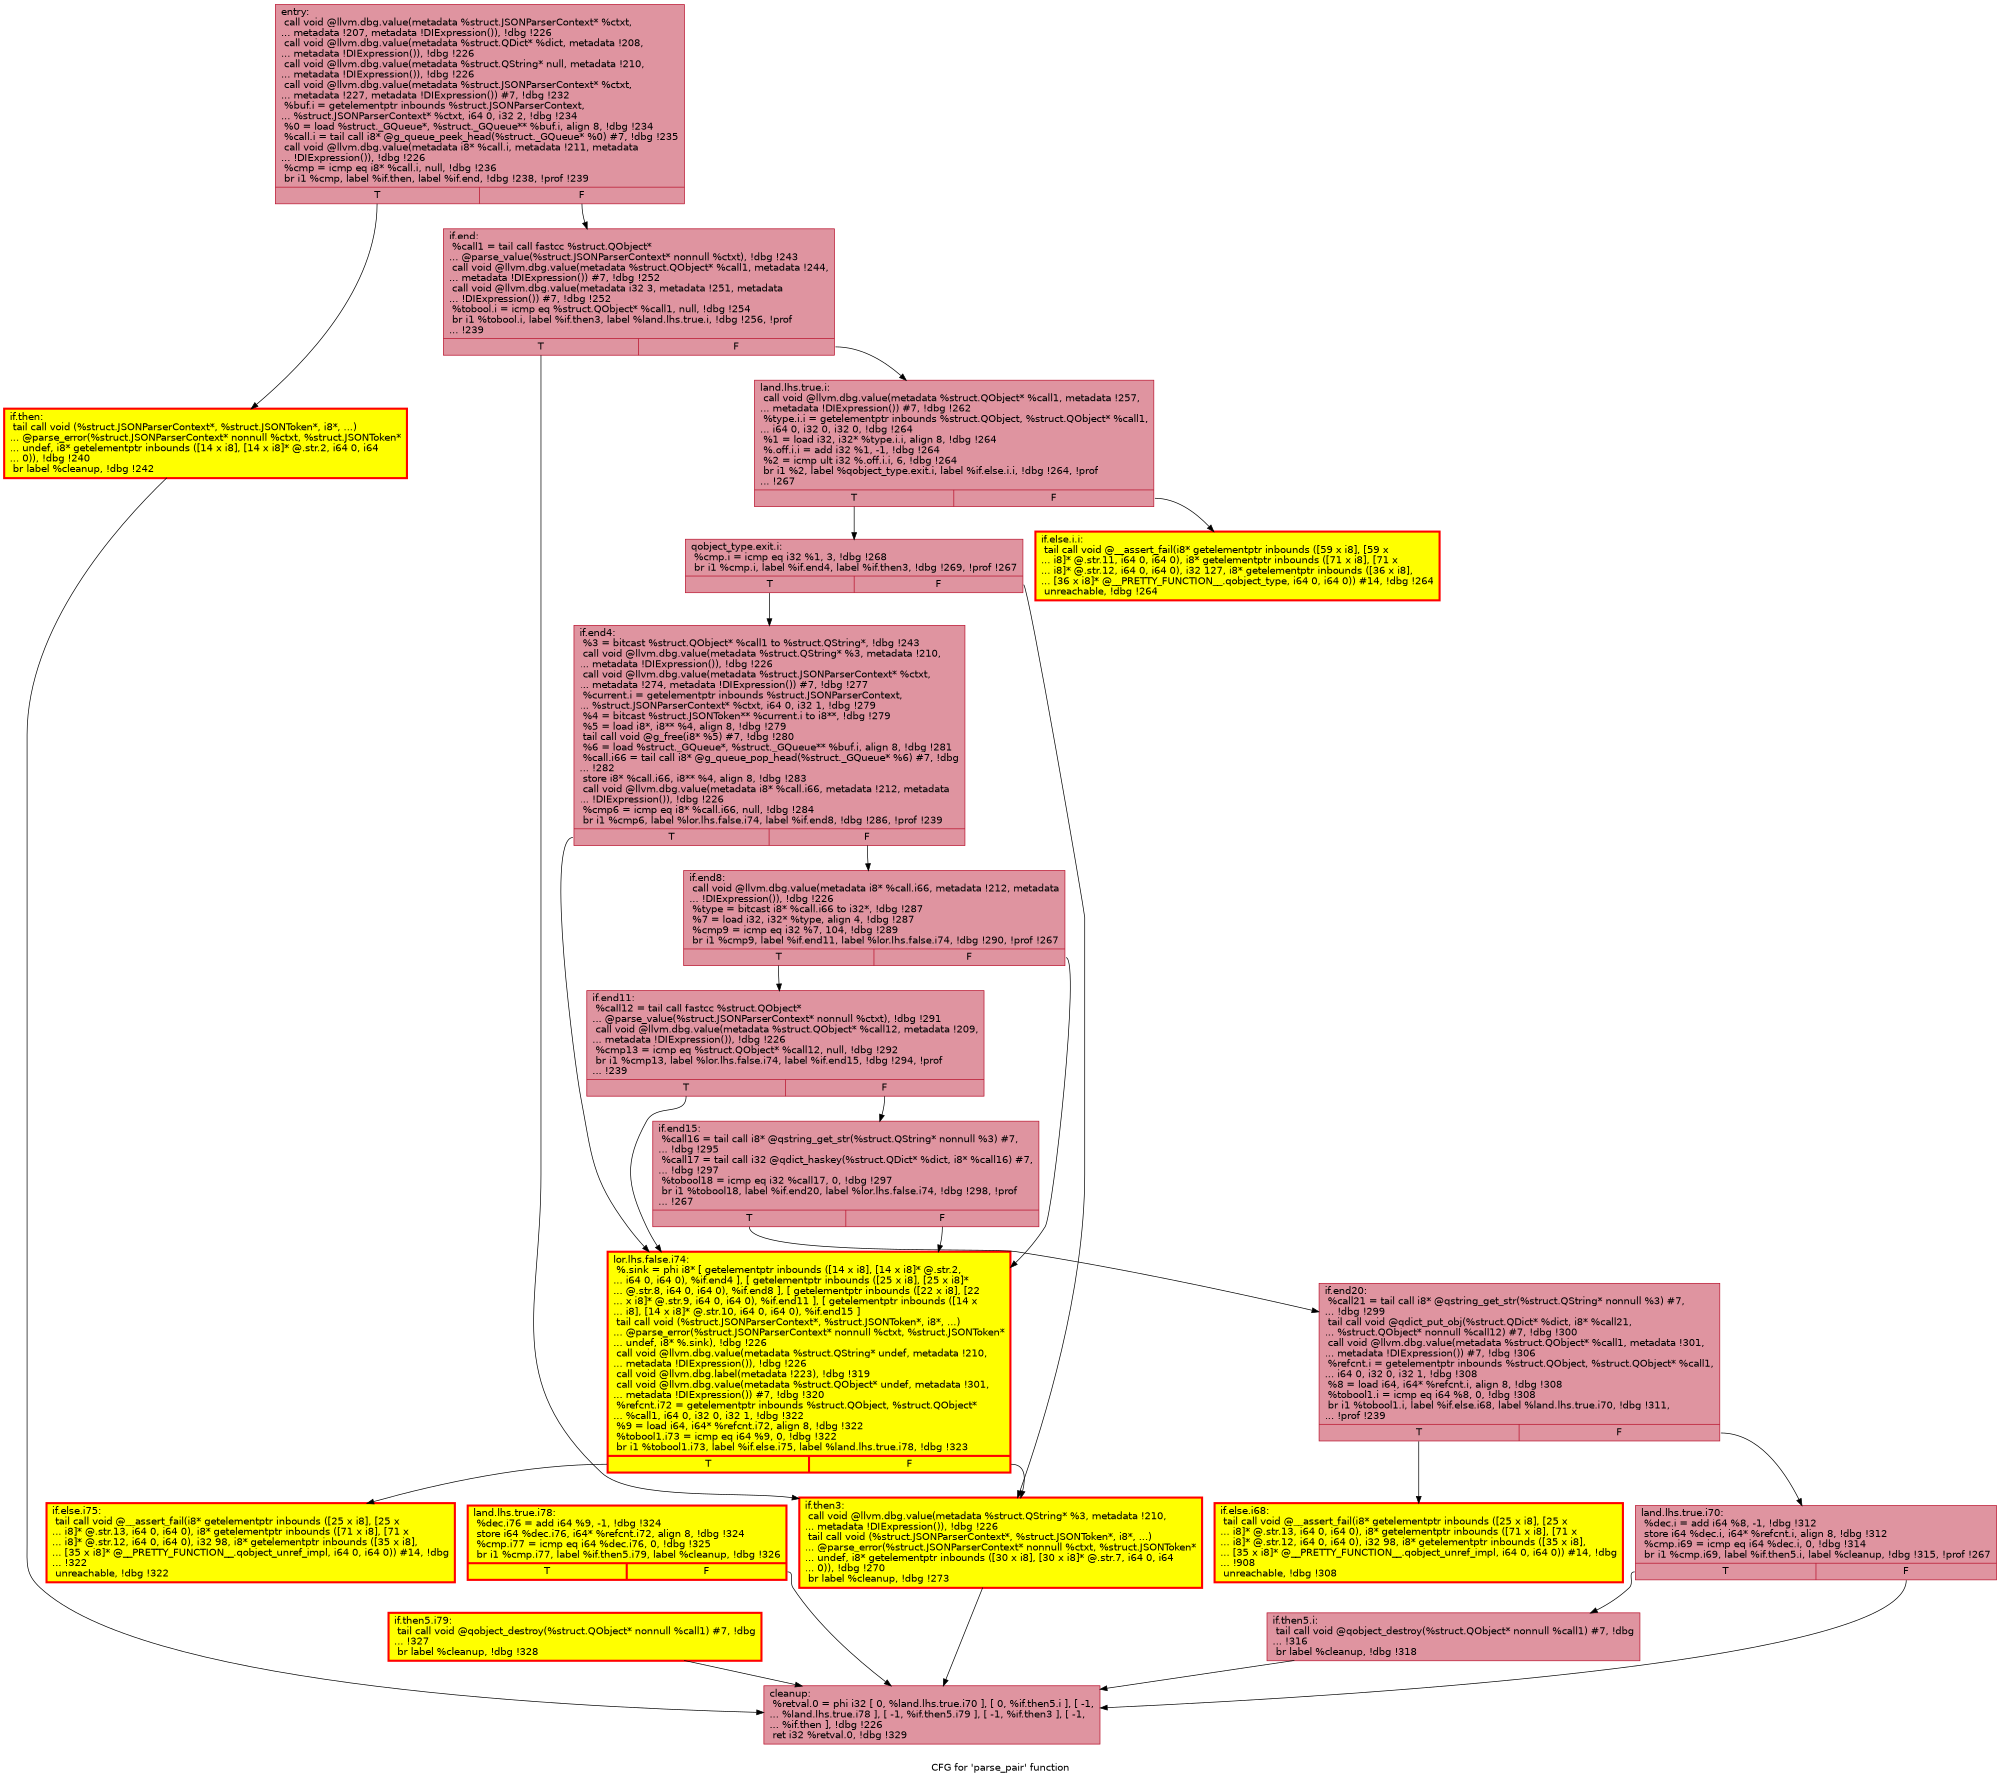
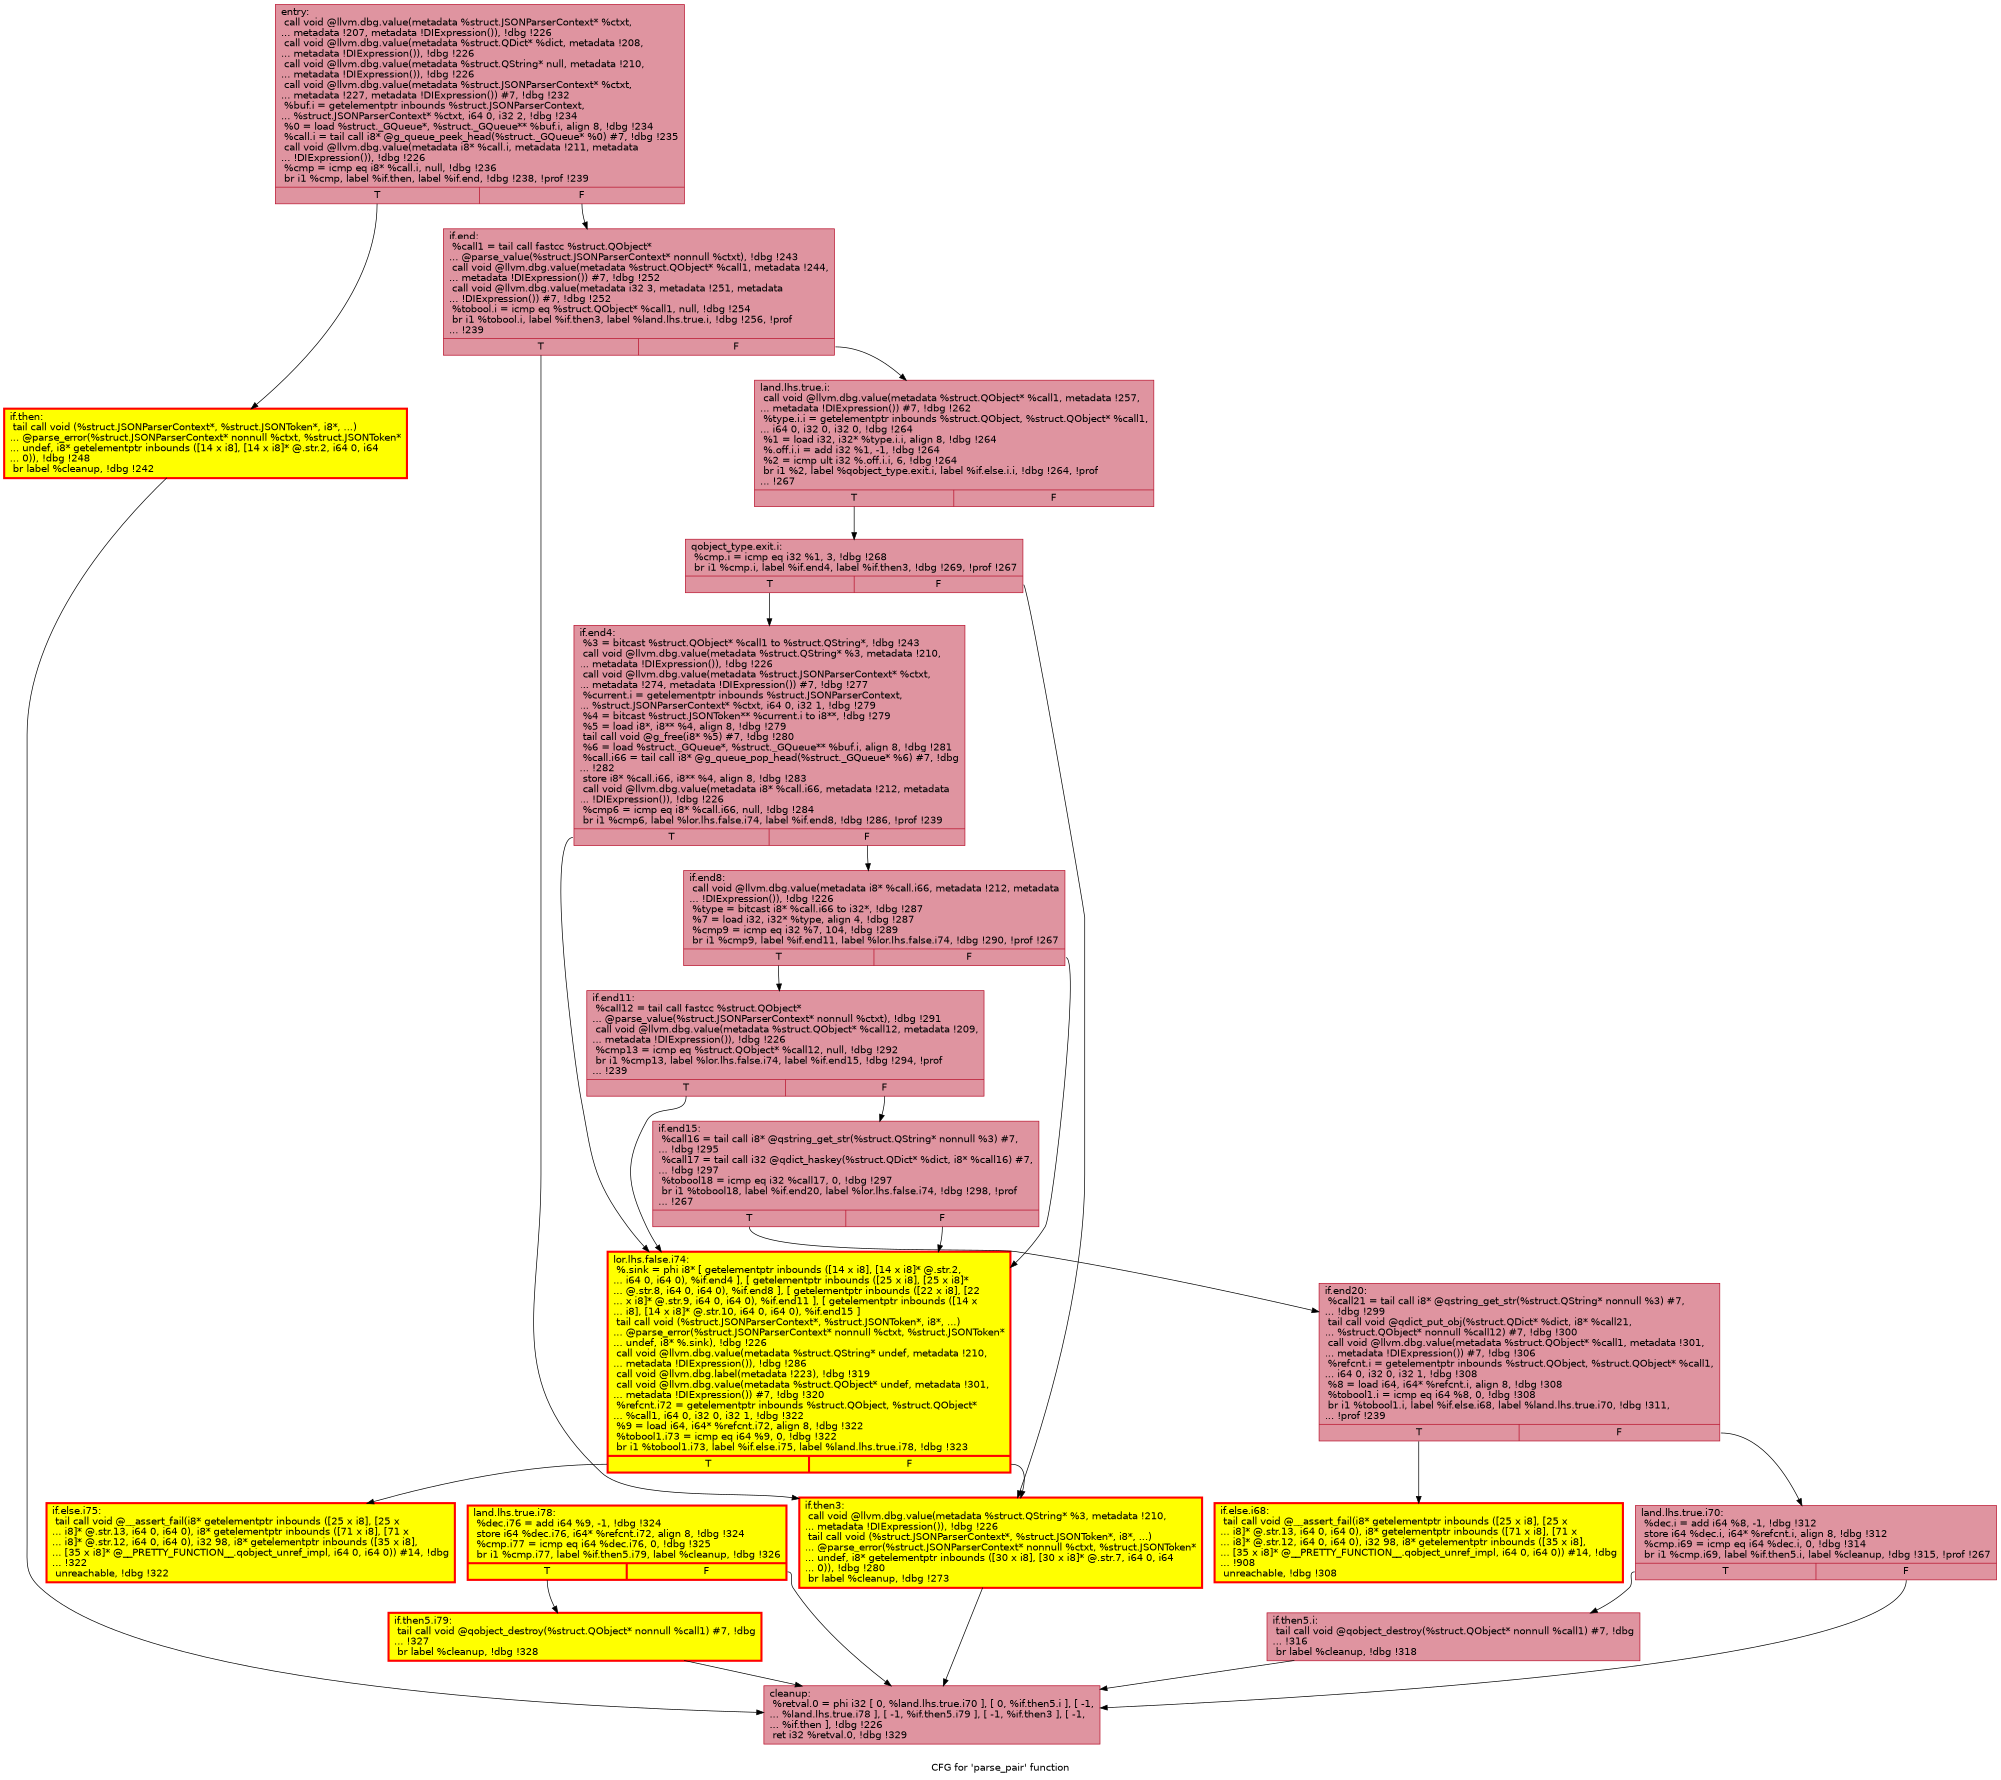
(50, 459) -> (50, 459)
(1238, 566) -> none
(710, 1364) -> (710, 1364)
(845, 1568) -> (845, 1568)
none -> (549, 1594)
